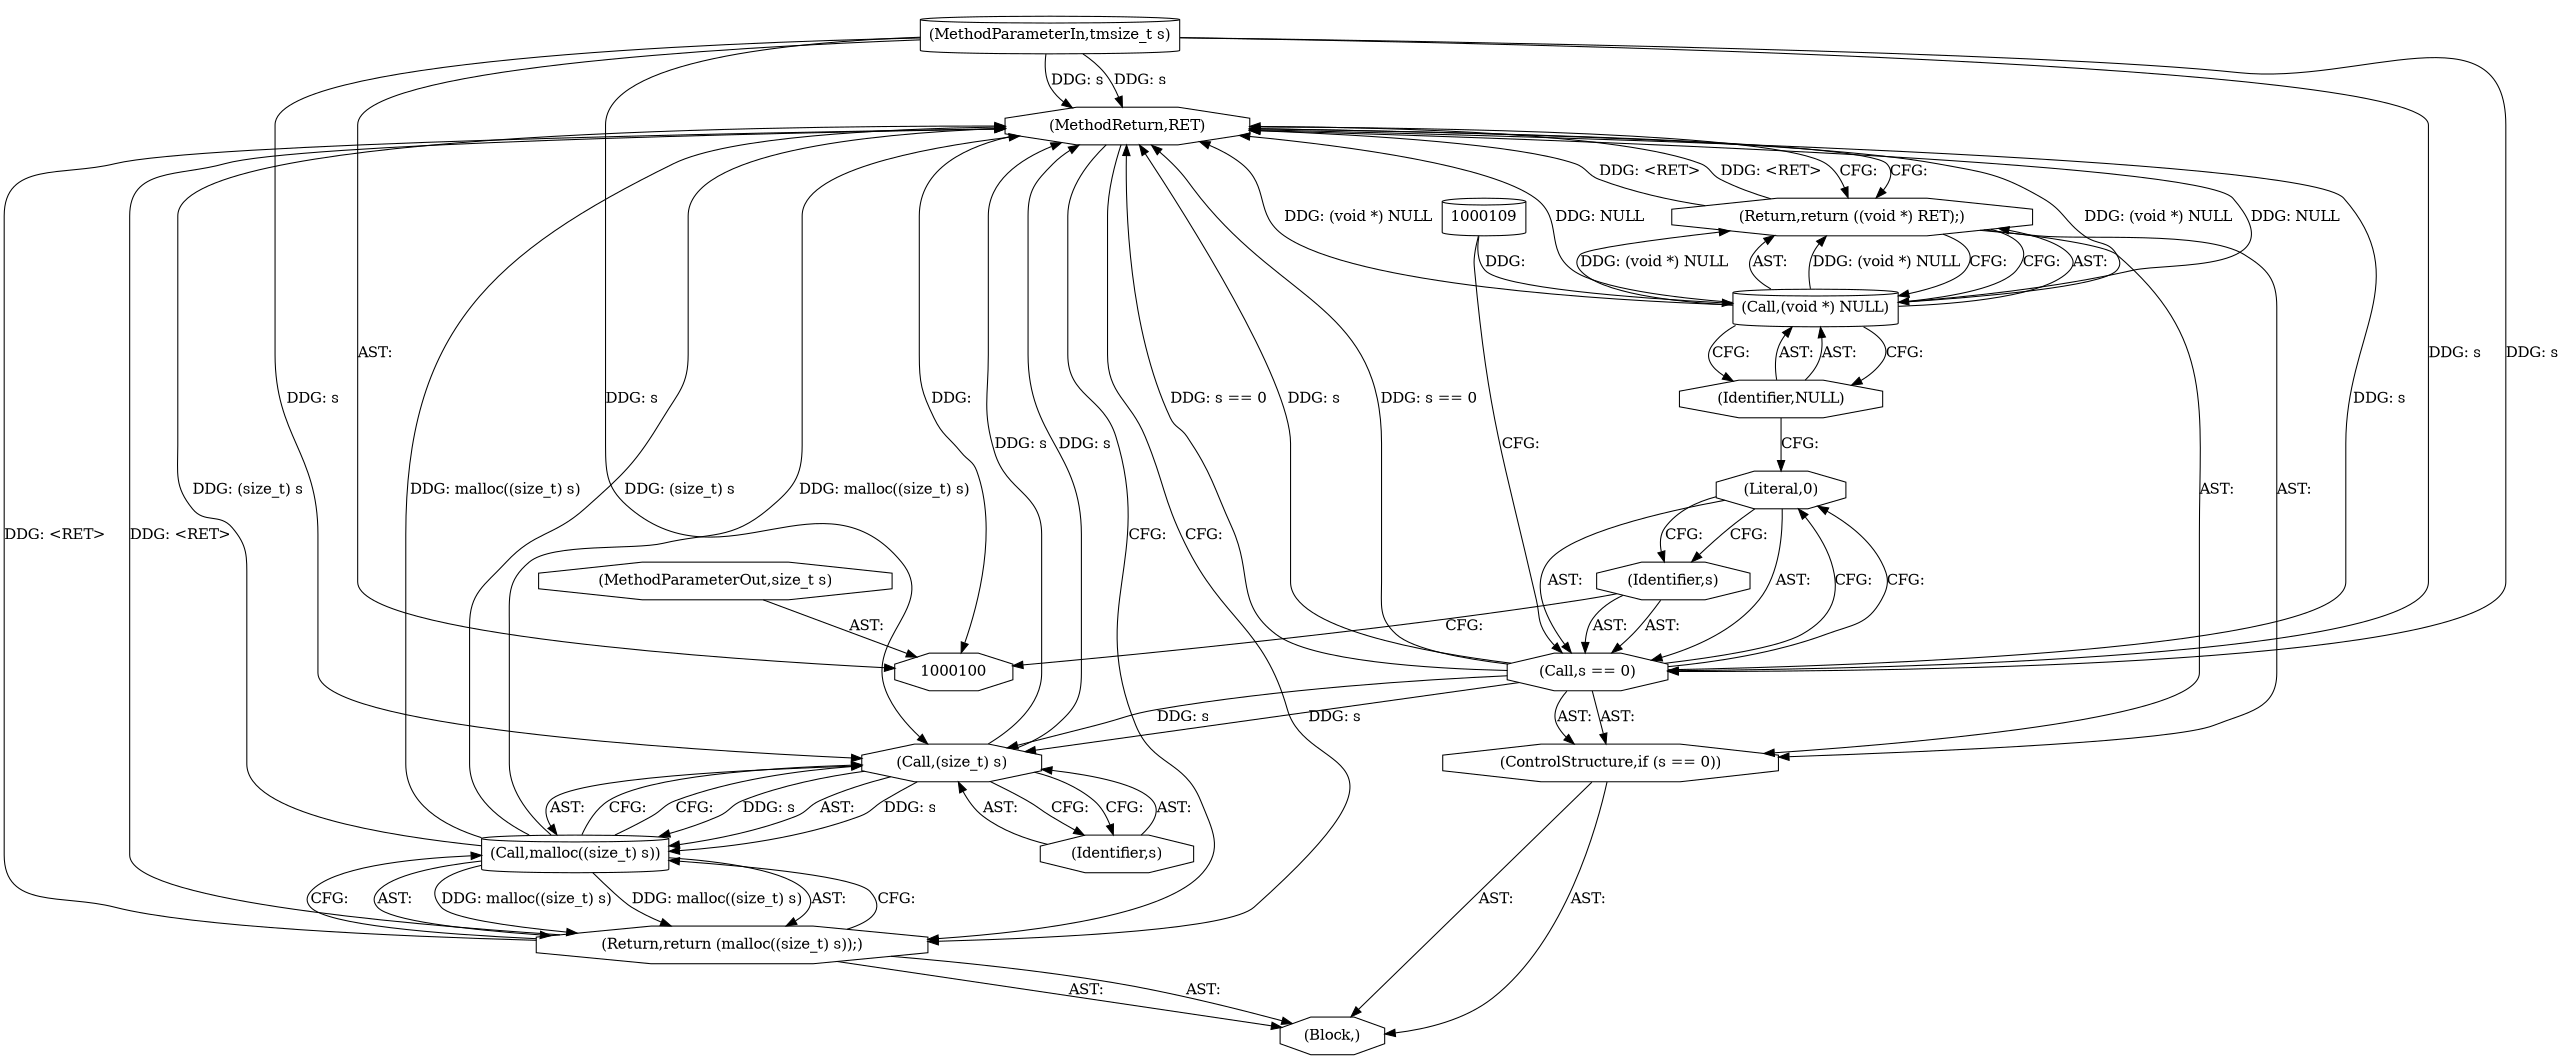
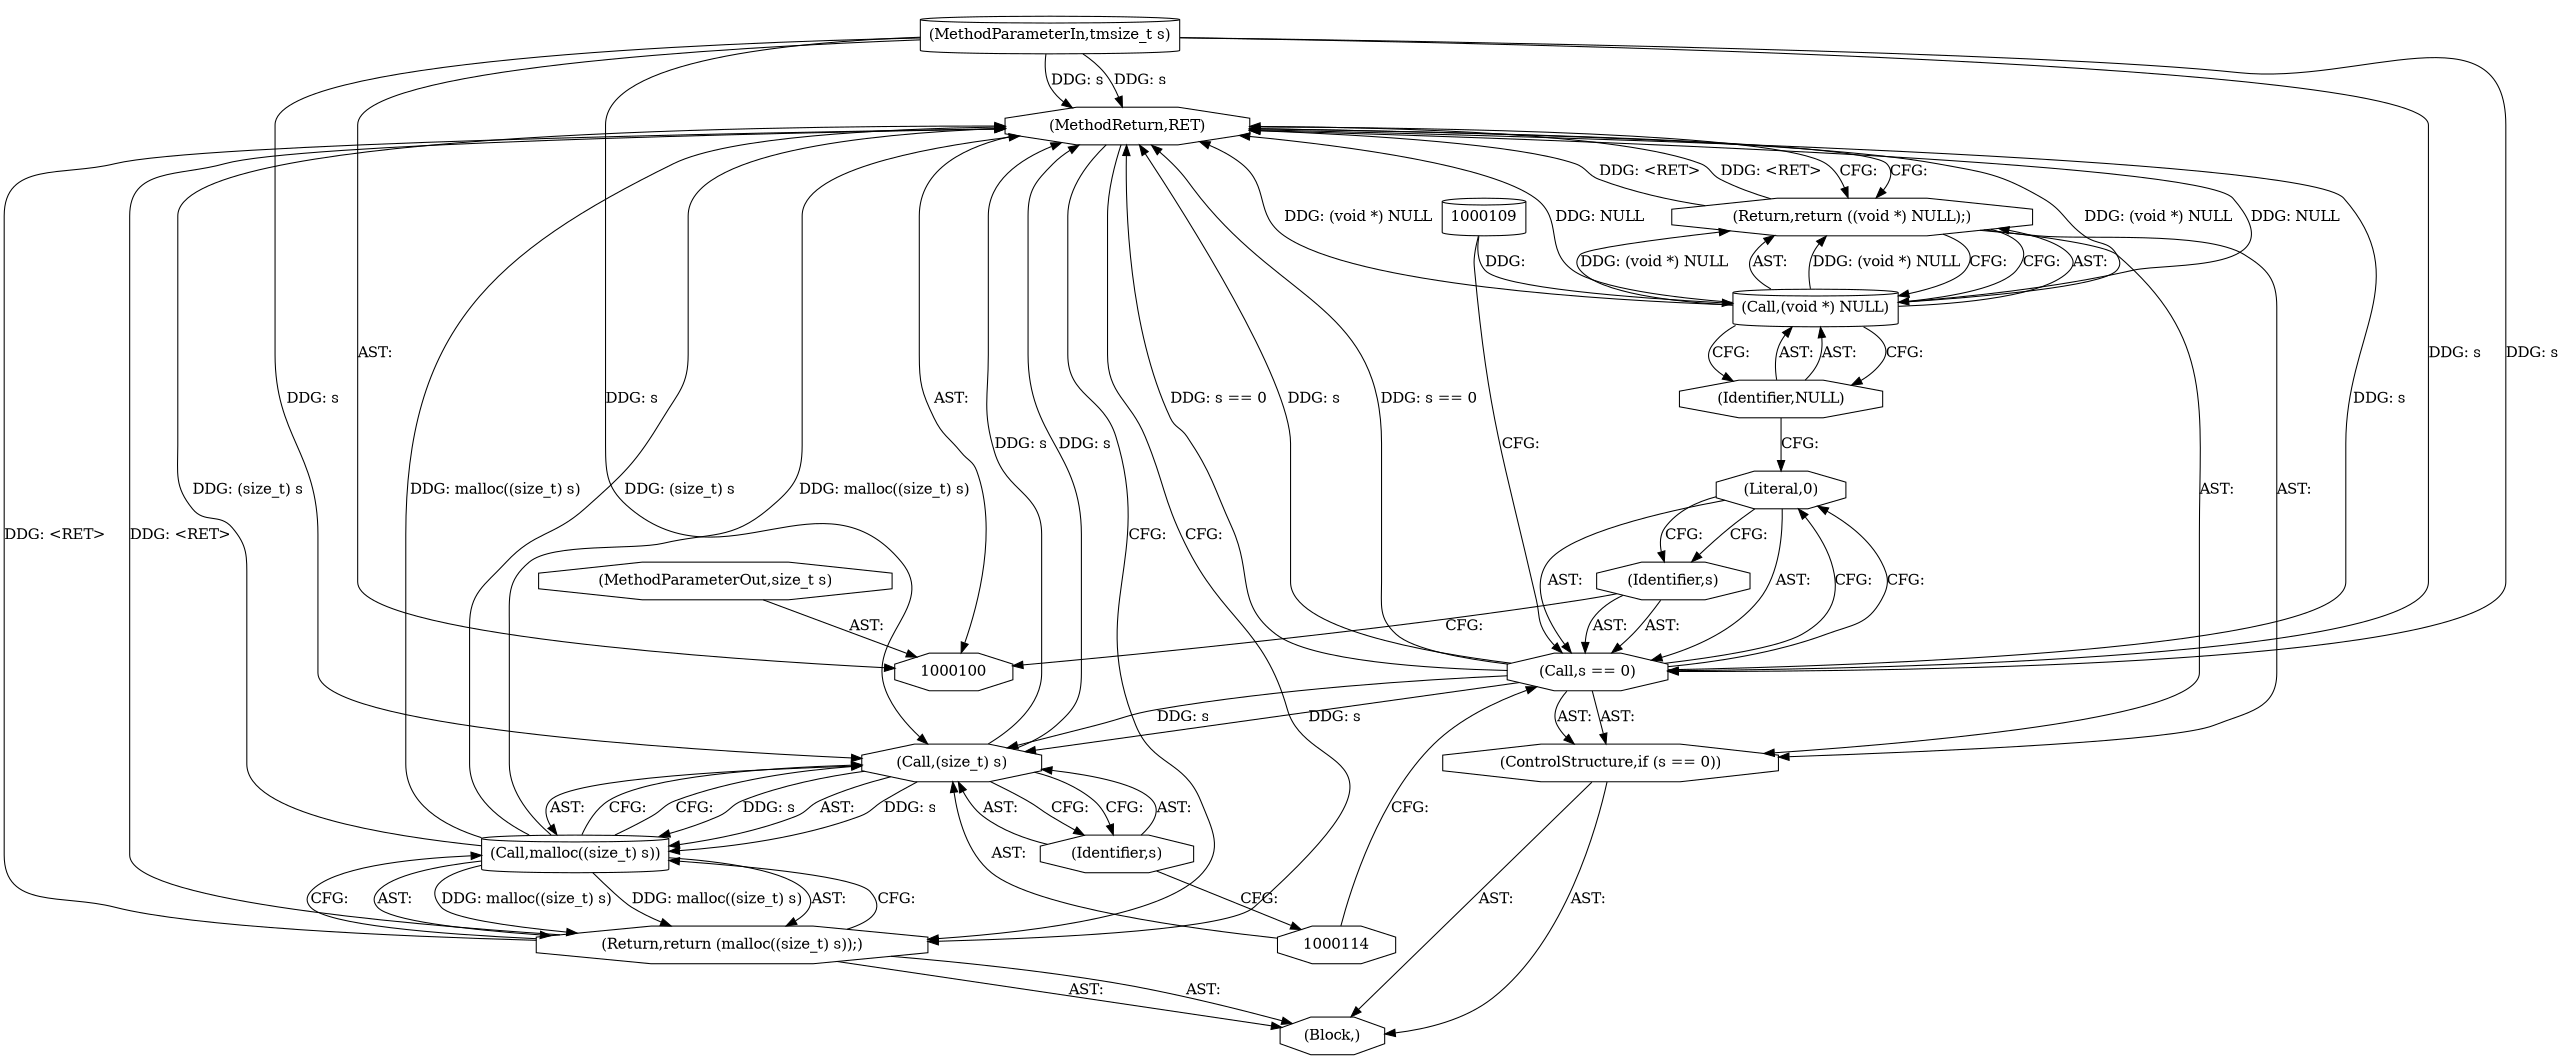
(1852, 217) -> (1852, 217)
(954, 399) -> (954, 399)
none -> (1337, 945)
